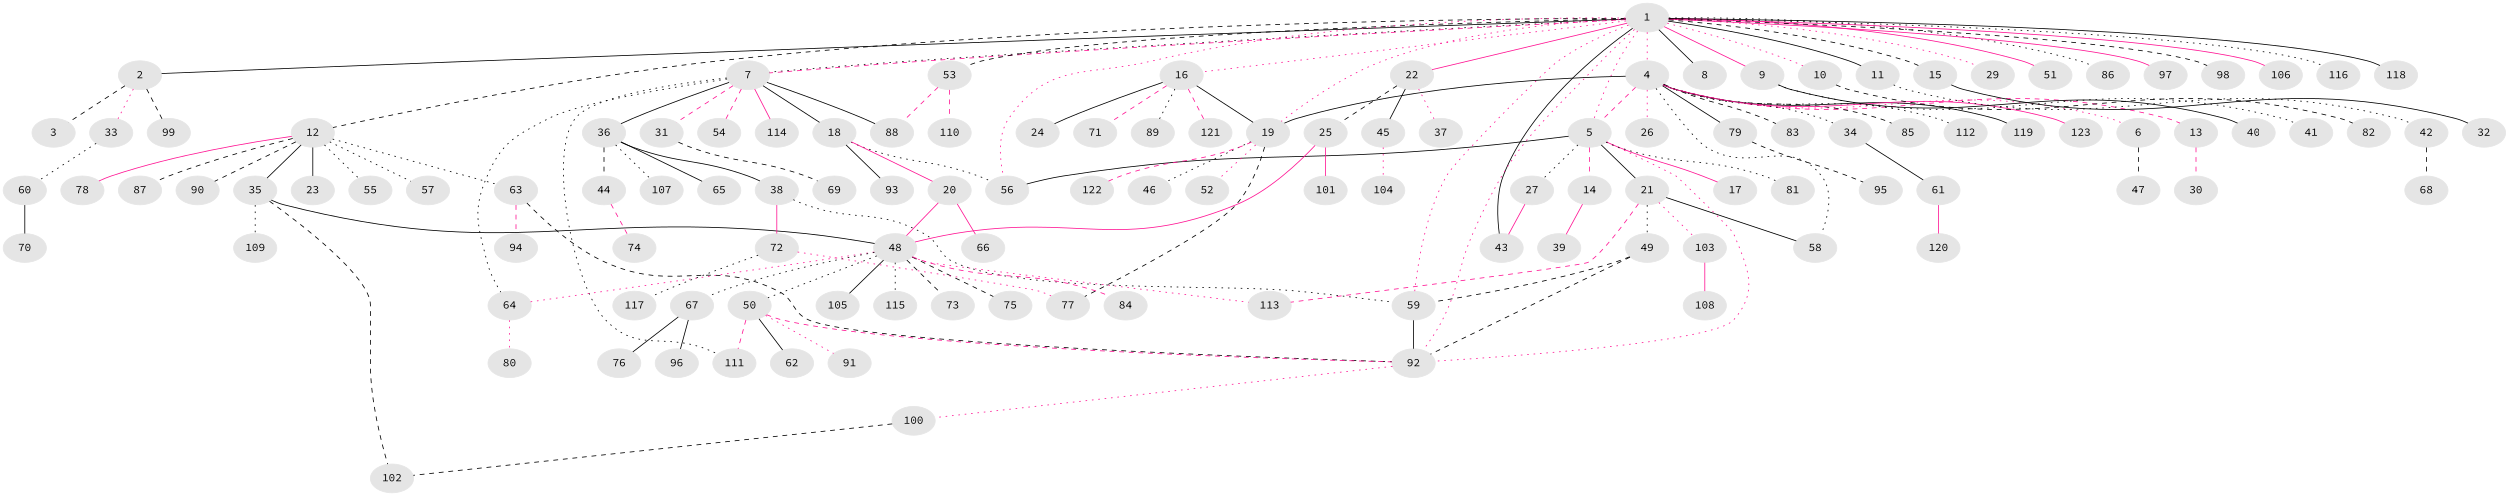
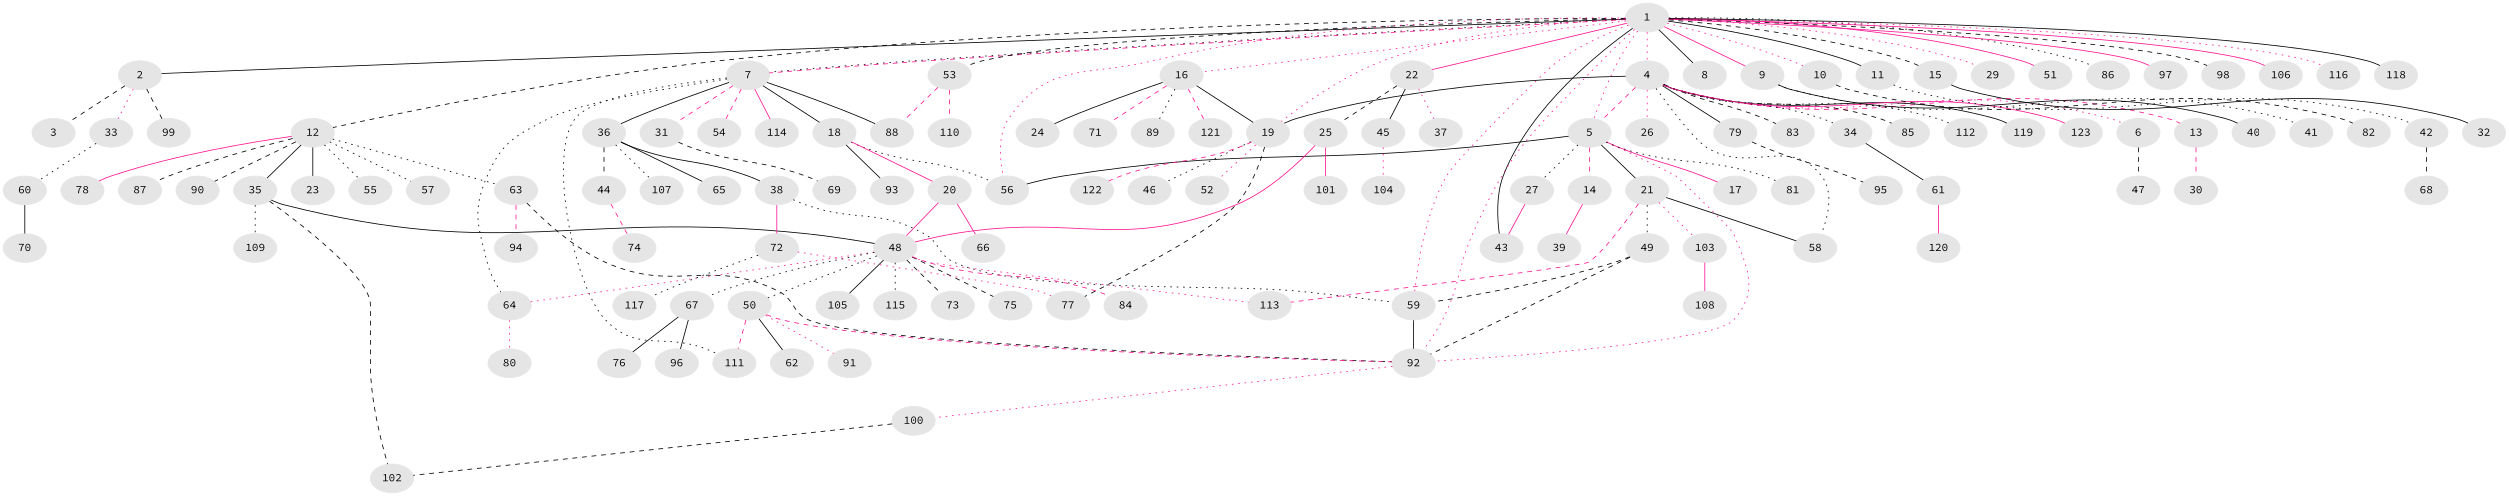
(1997, 29) -> (1997, 29)
